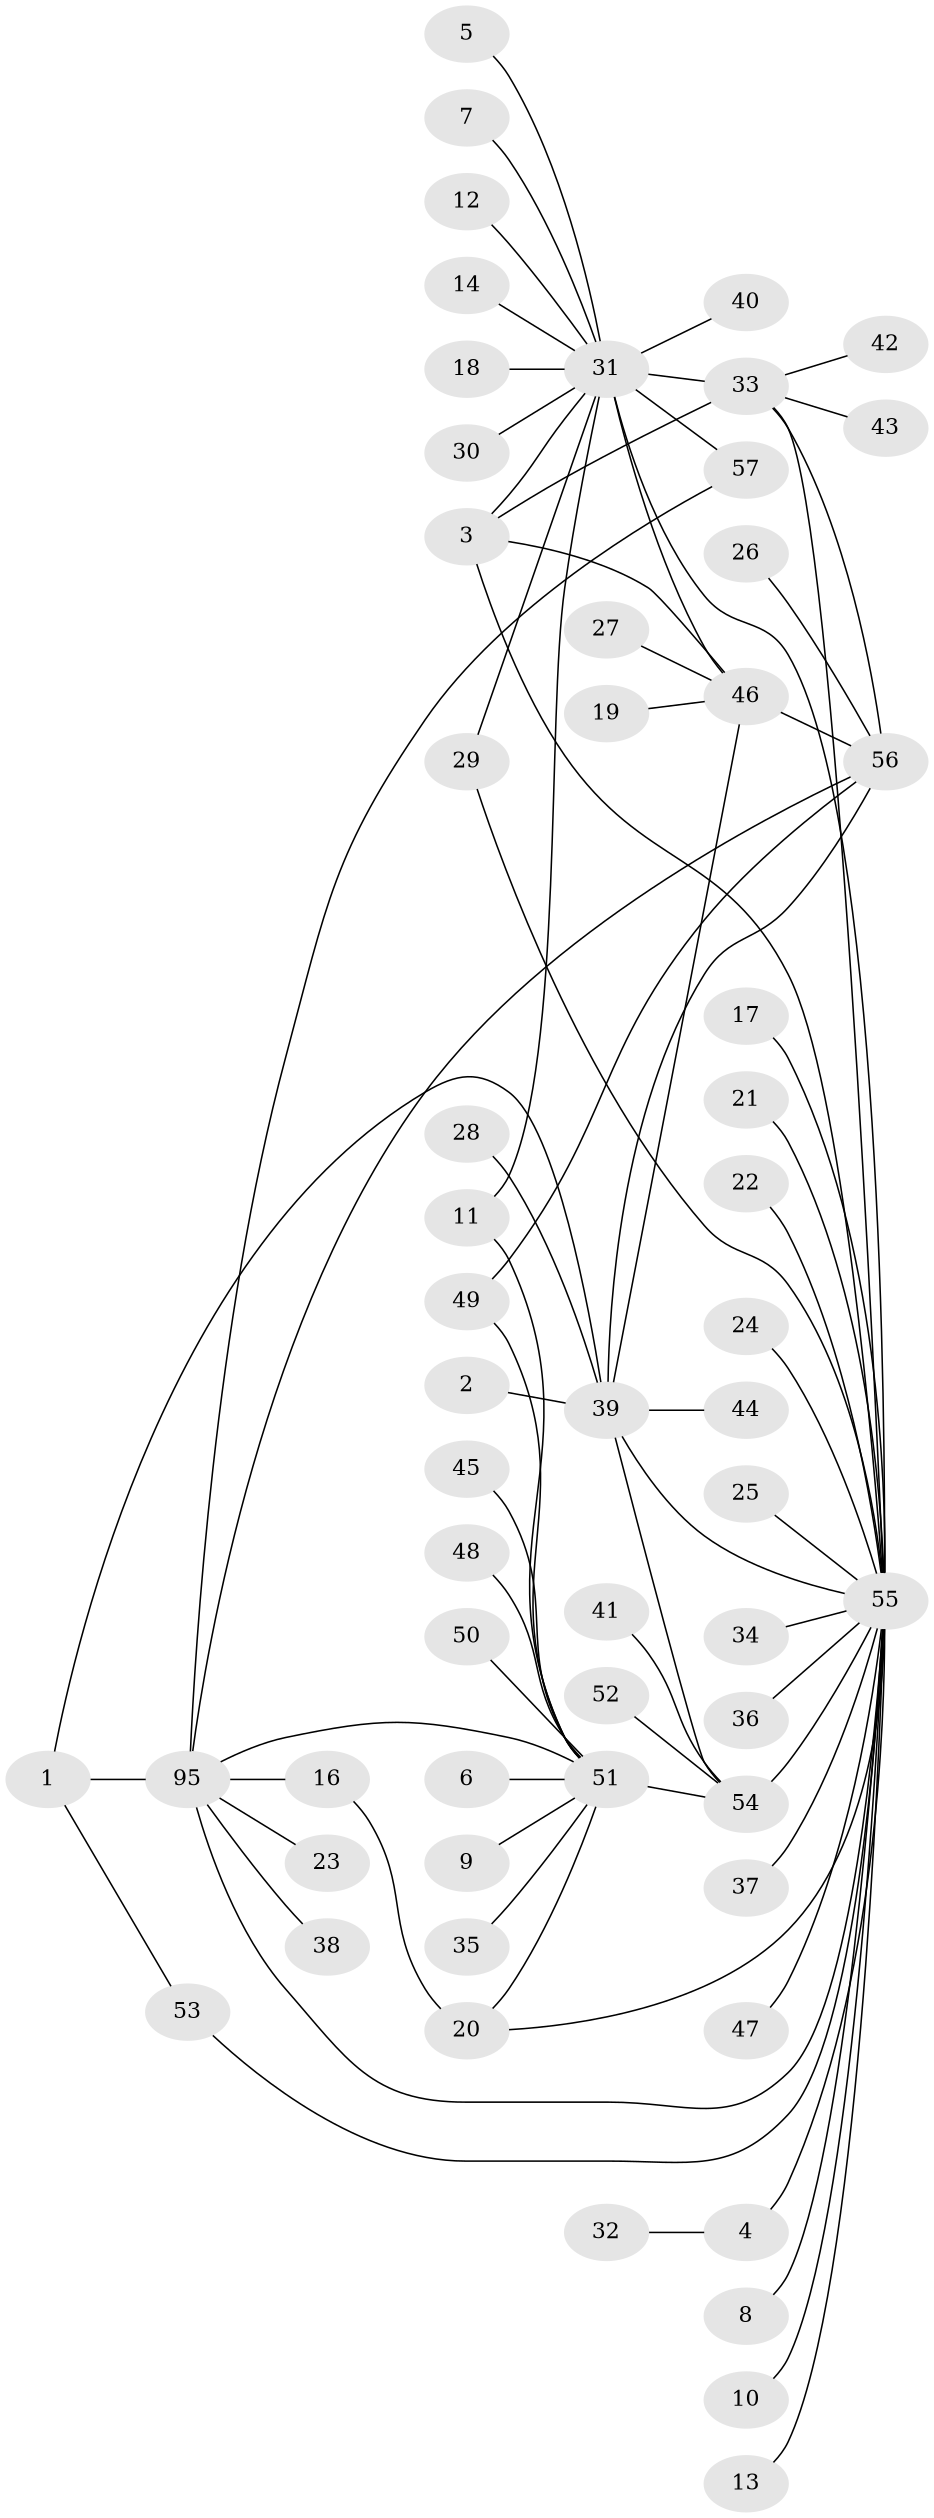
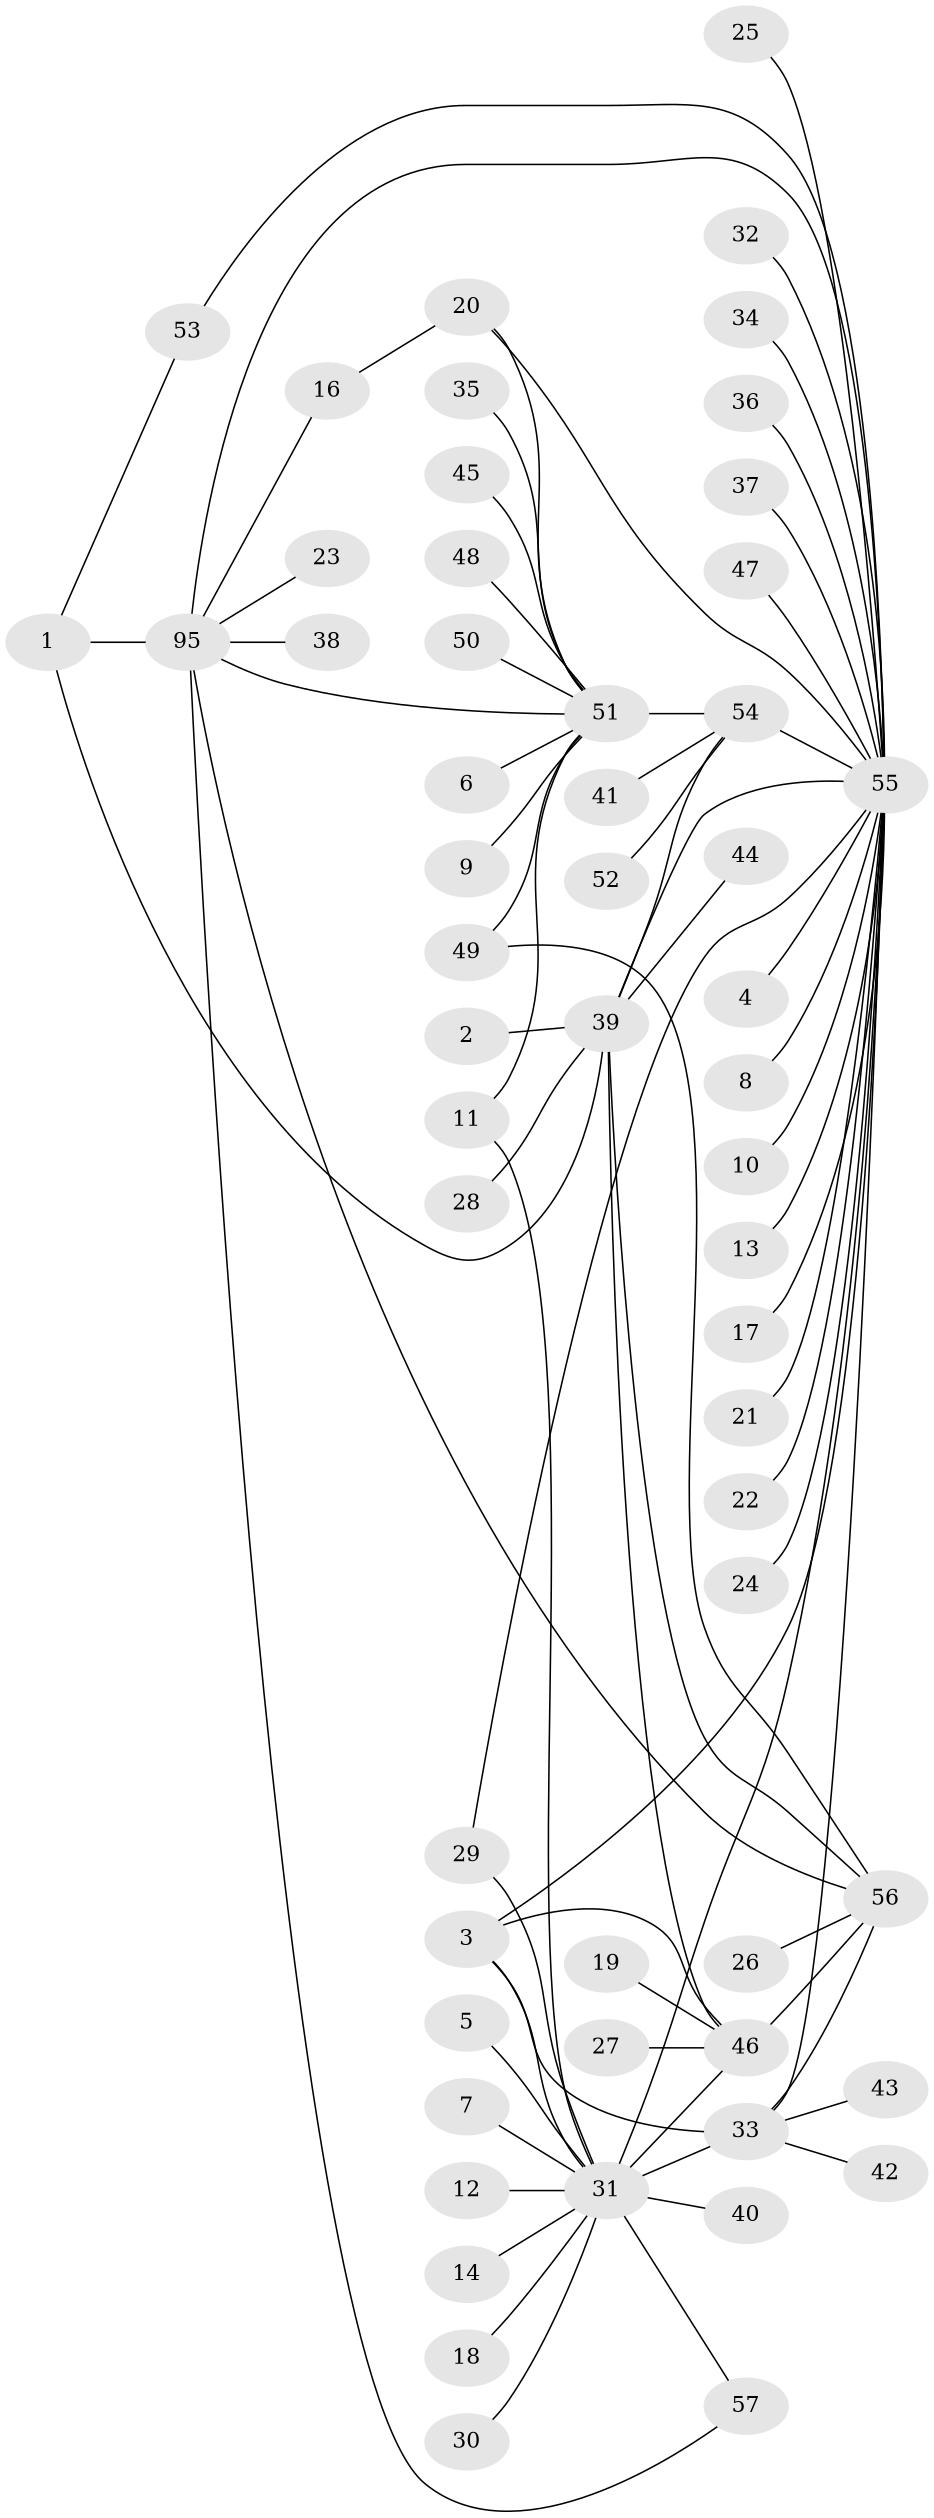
(677, 2232) -> (842, 424)
